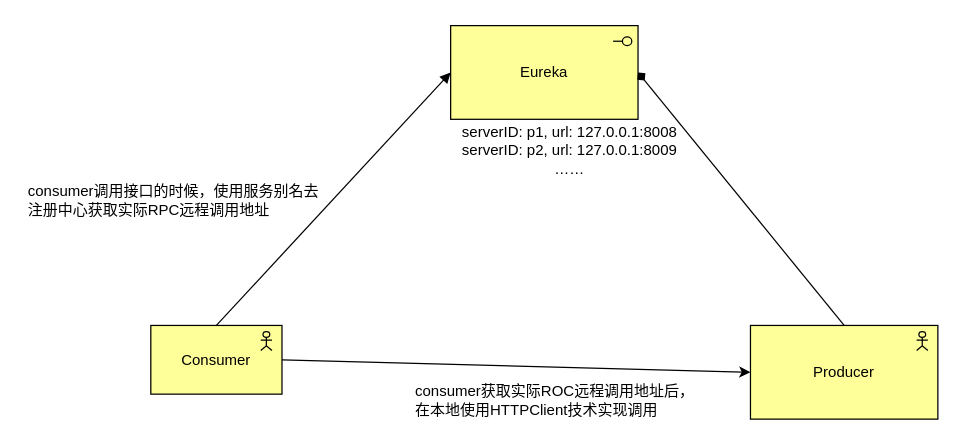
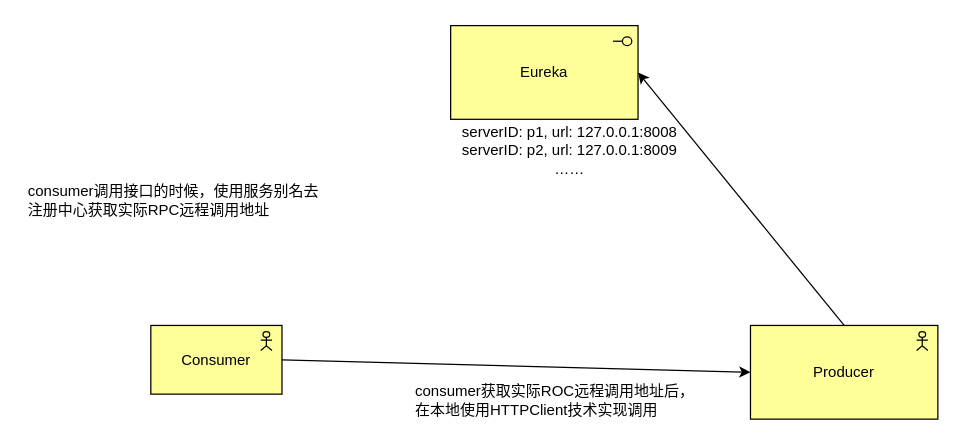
(644, 80) -> (644, 79)
(330, 203) -> none
